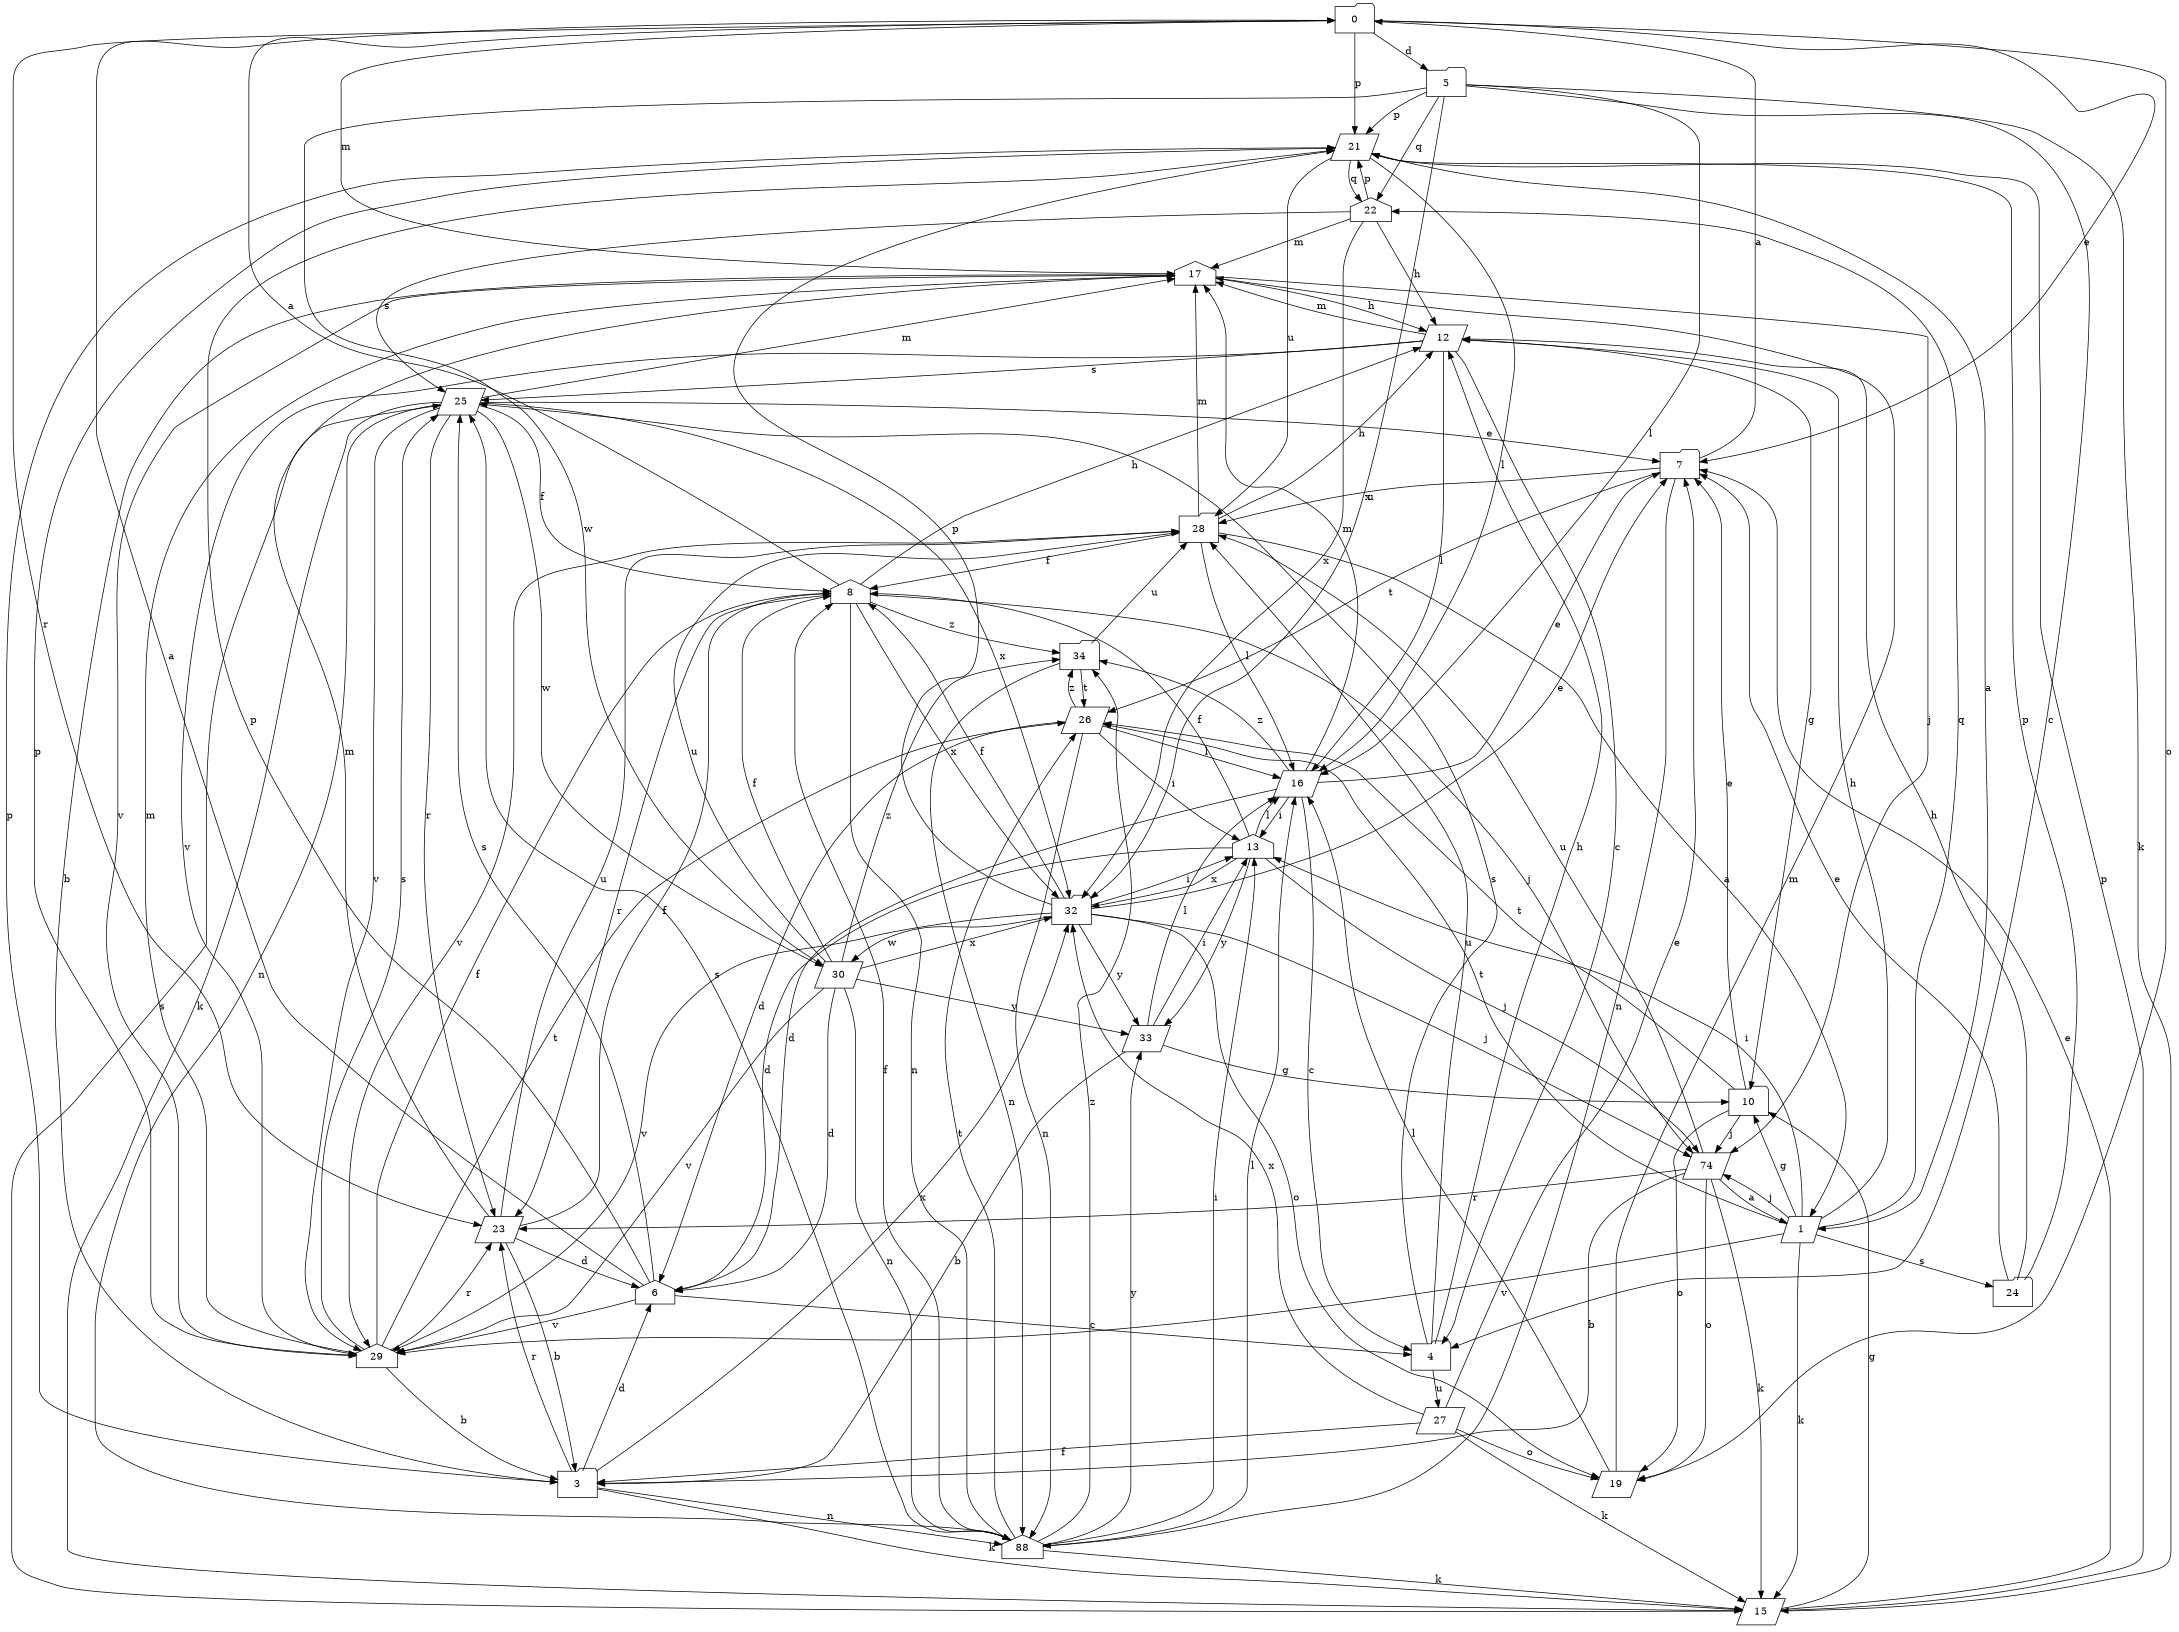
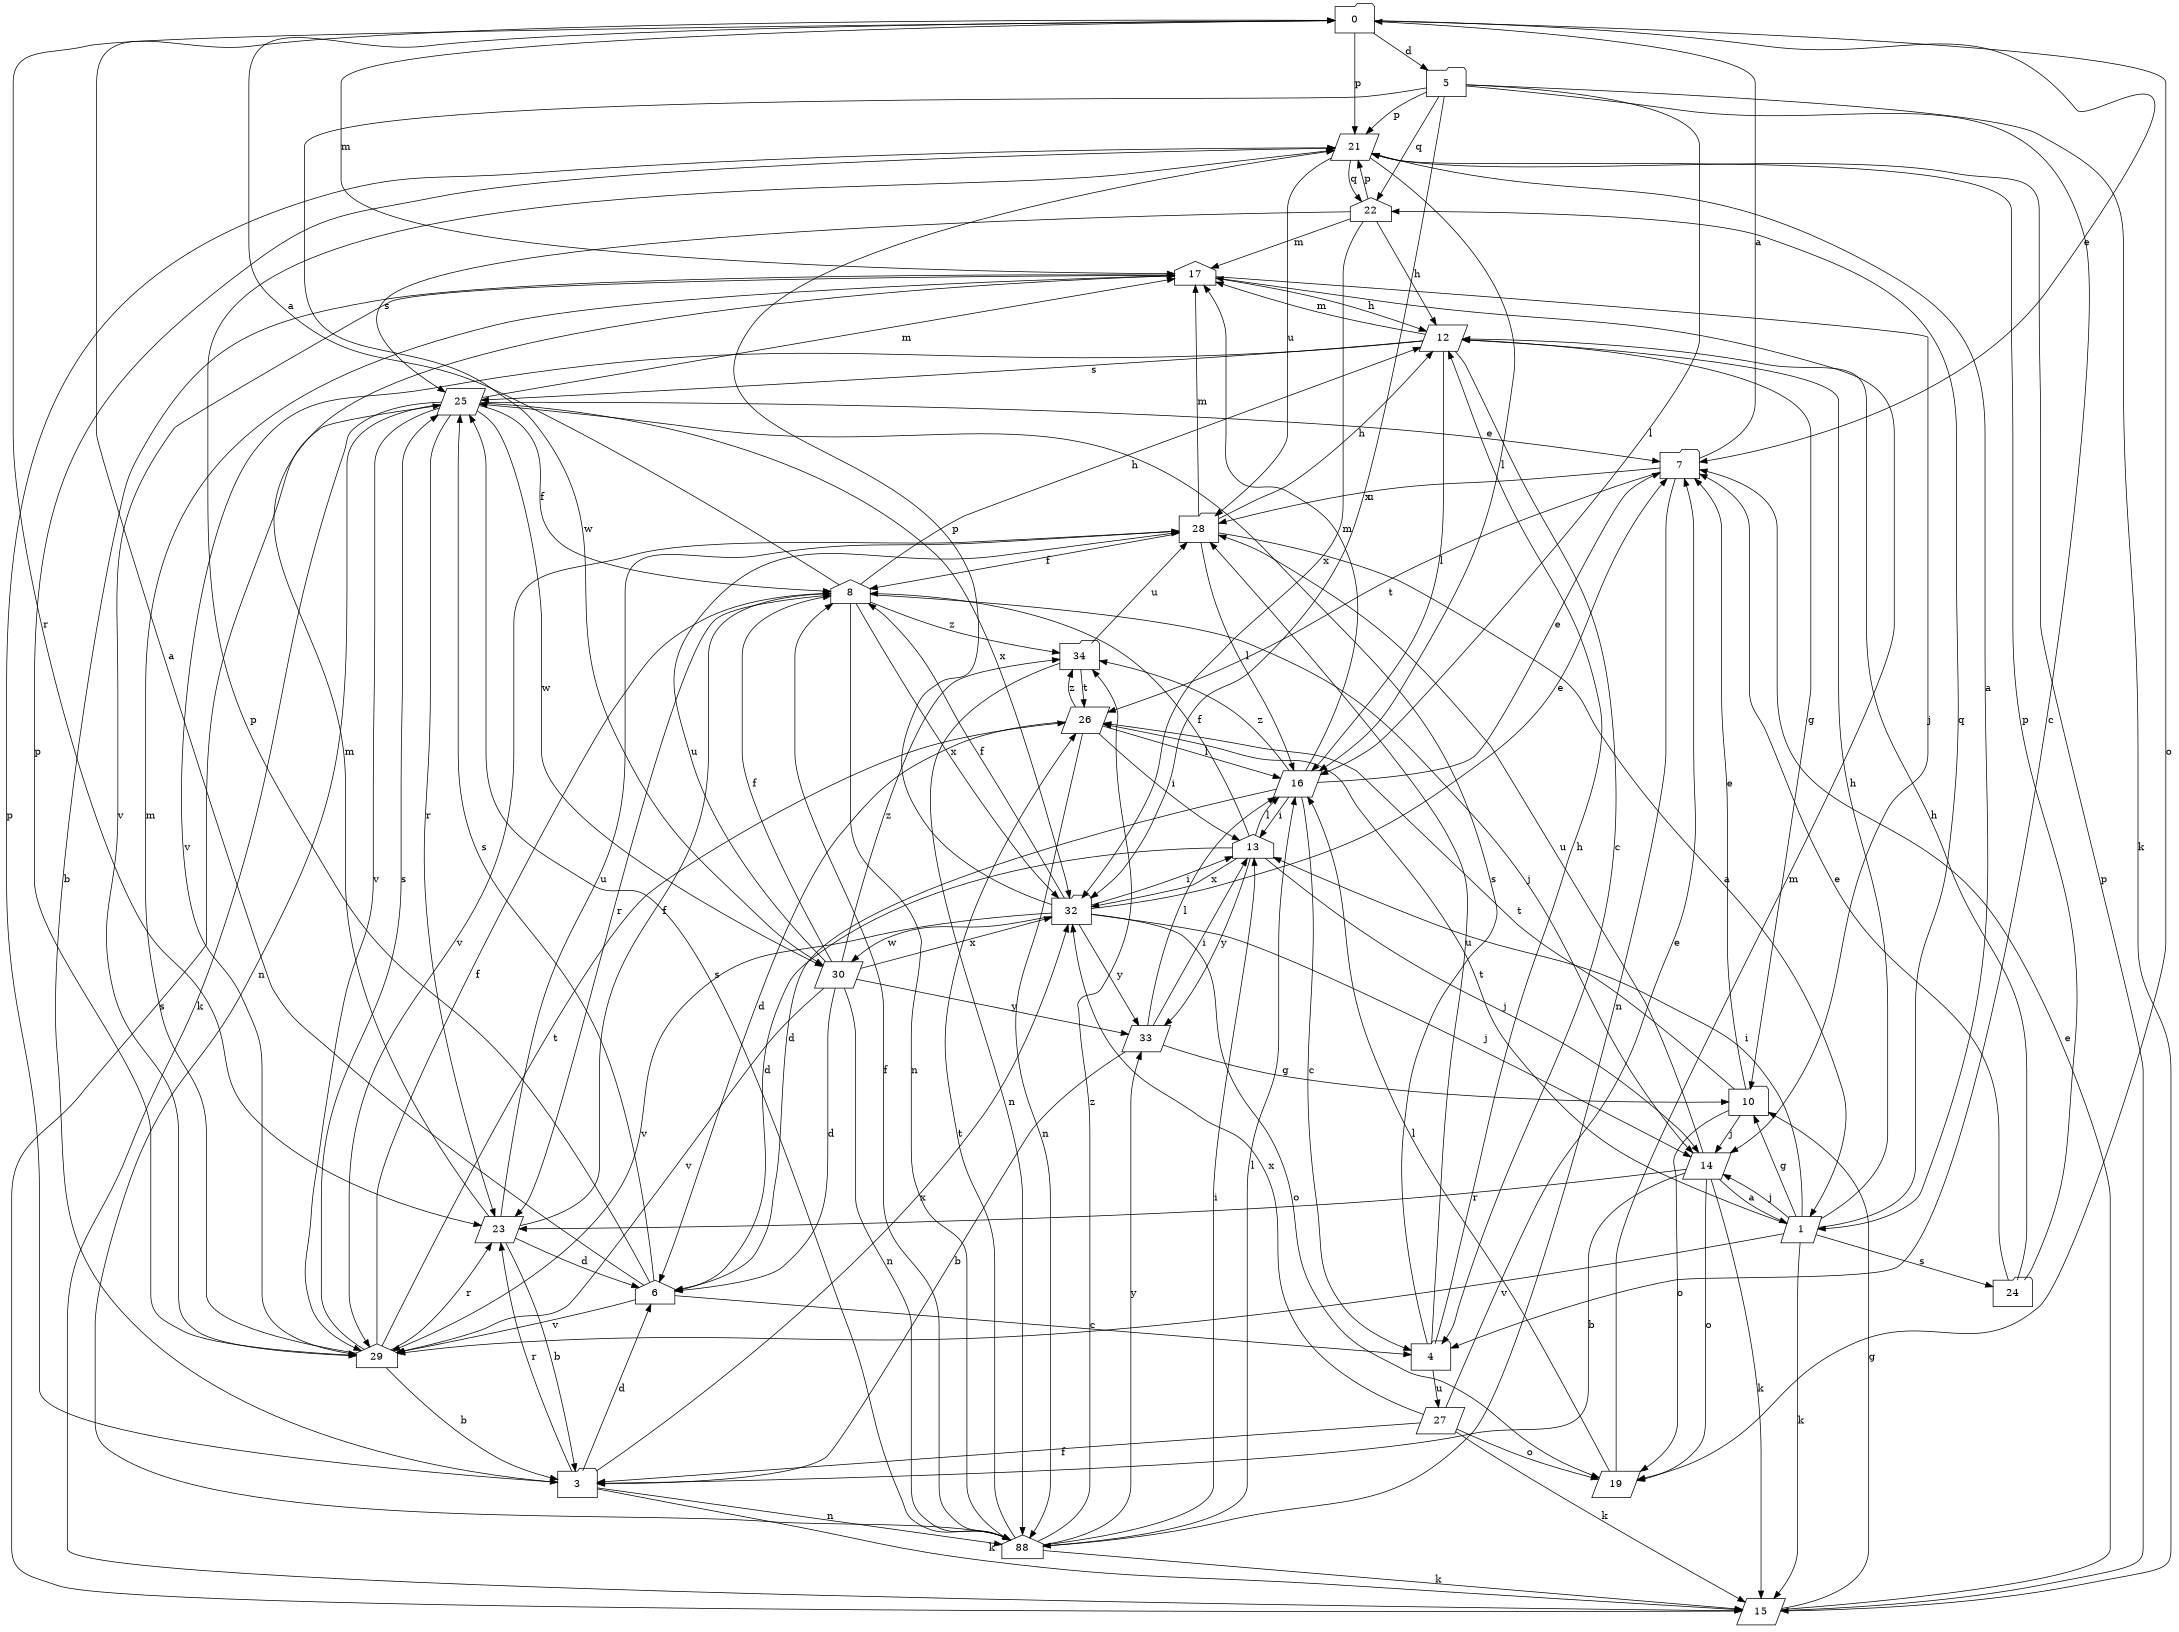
(1707, 1166) -> (1707, 1166)
